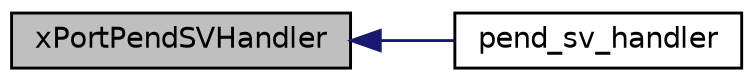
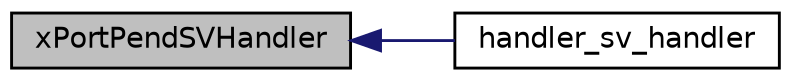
(598, 41) -> (617, 41)
